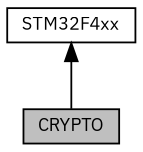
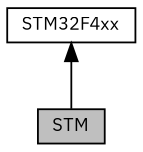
(71, 126) -> (71, 126)
